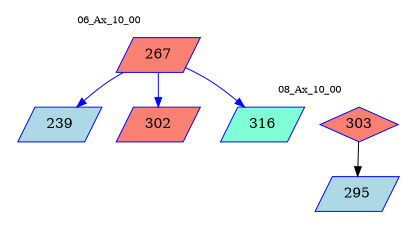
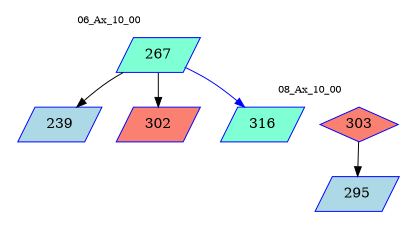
(158, 55) -> (158, 55)
(103, 85) -> (103, 85)
(158, 85) -> (158, 85)
